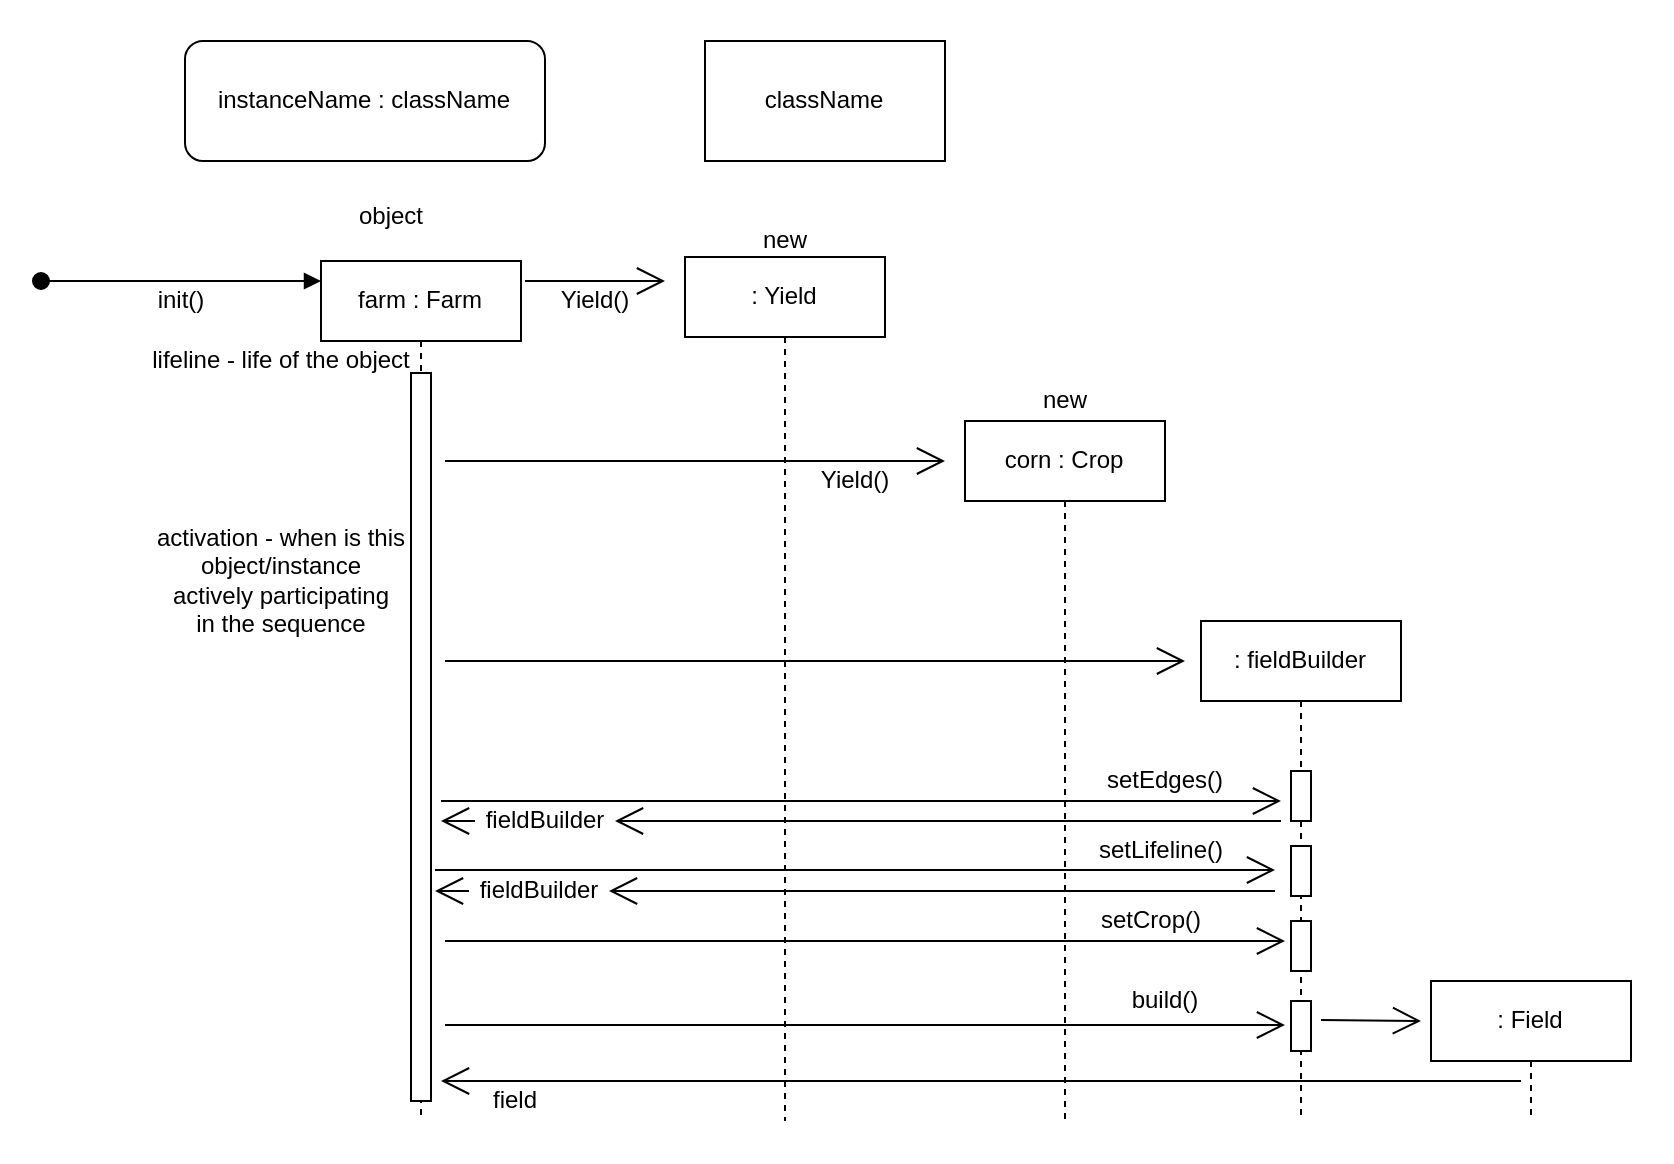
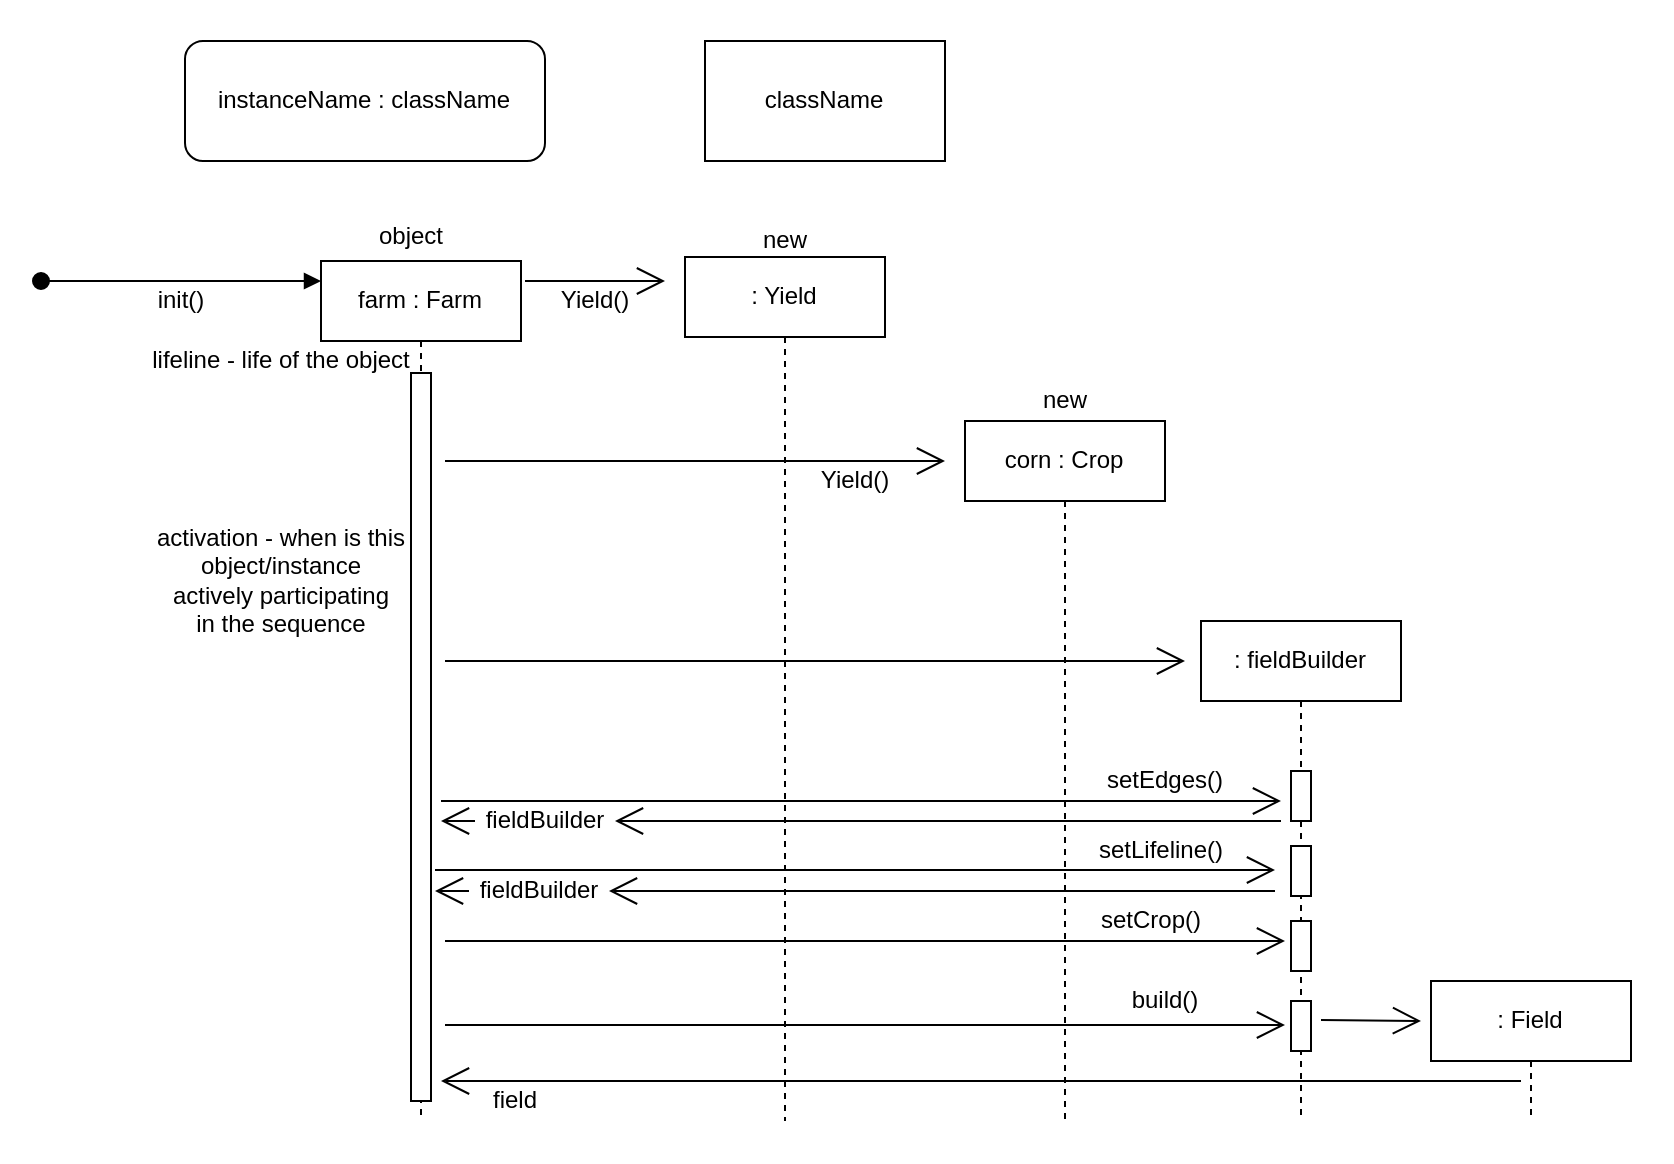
(391, 217) -> (411, 237)
